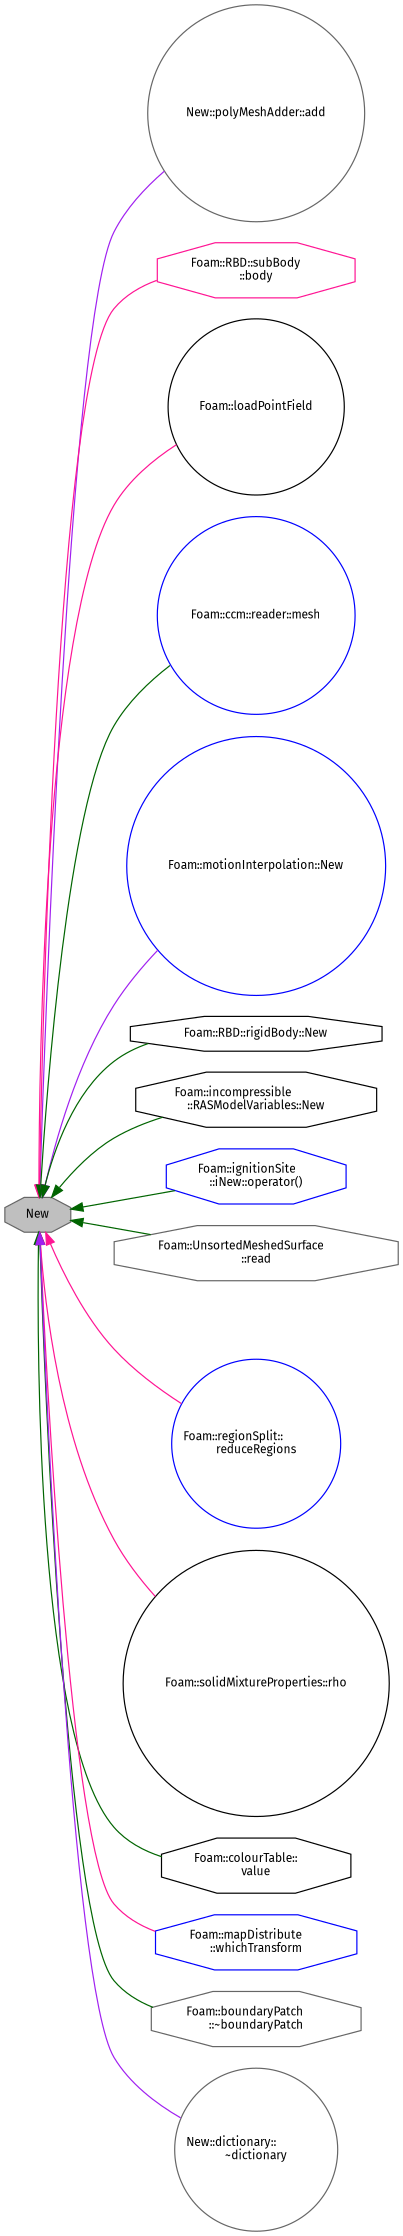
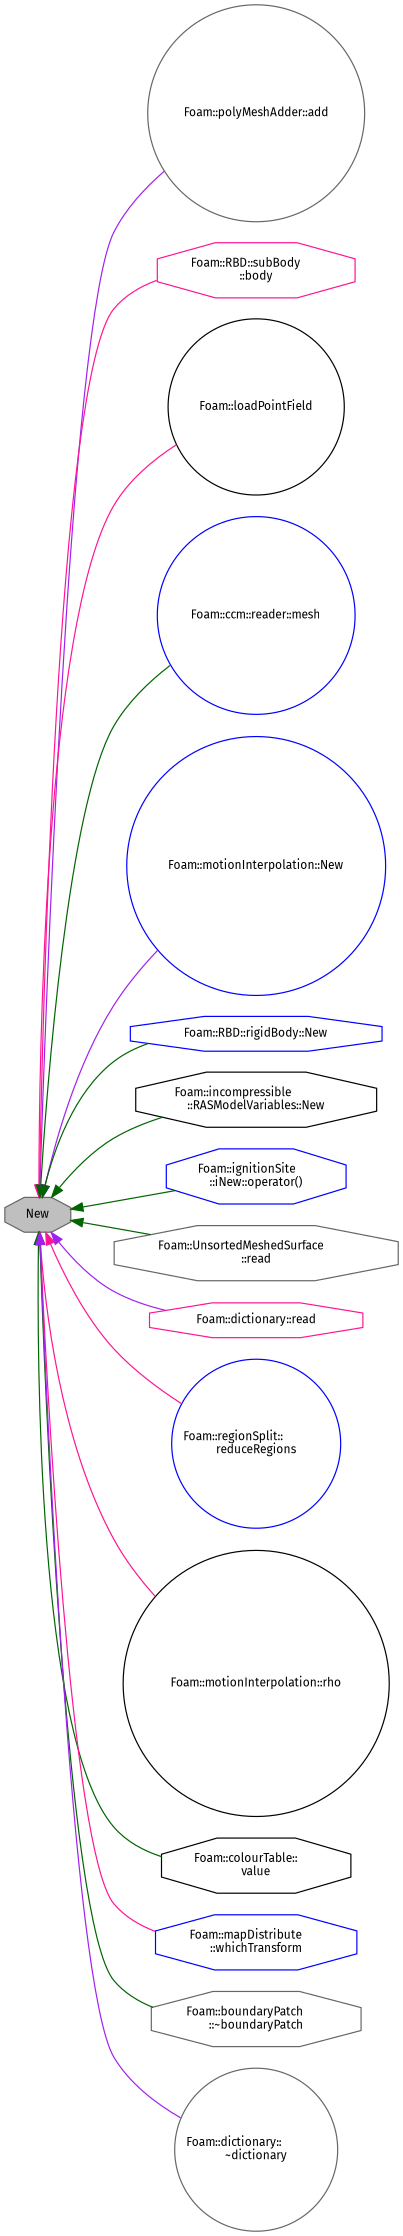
(256, 113) -> (256, 113)
(256, 1034) -> (256, 1034)
none -> (256, 1320)
(256, 1683) -> (256, 1683)
(256, 2150) -> (256, 2150)
